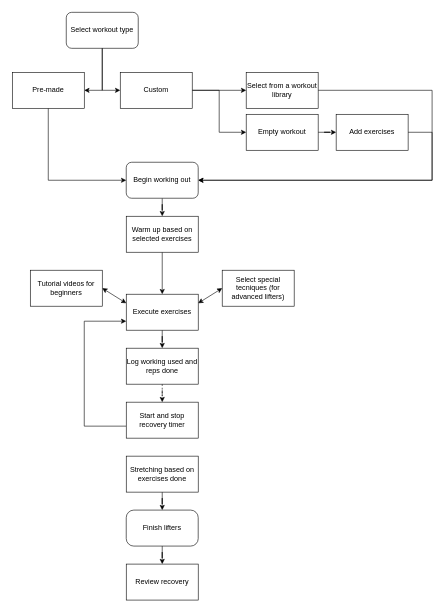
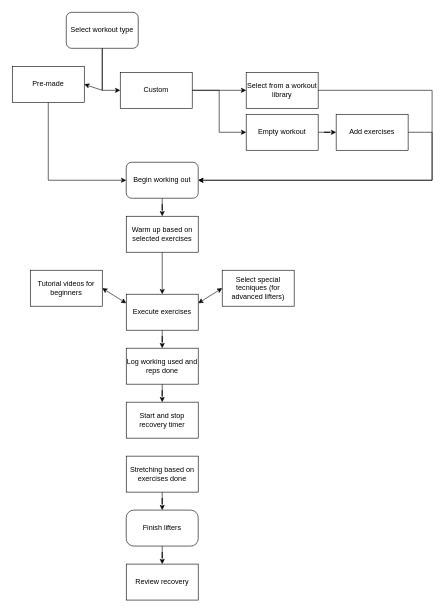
(48, 90) -> (48, 84)
(162, 395) -> (162, 395)
(84, 426) -> none
